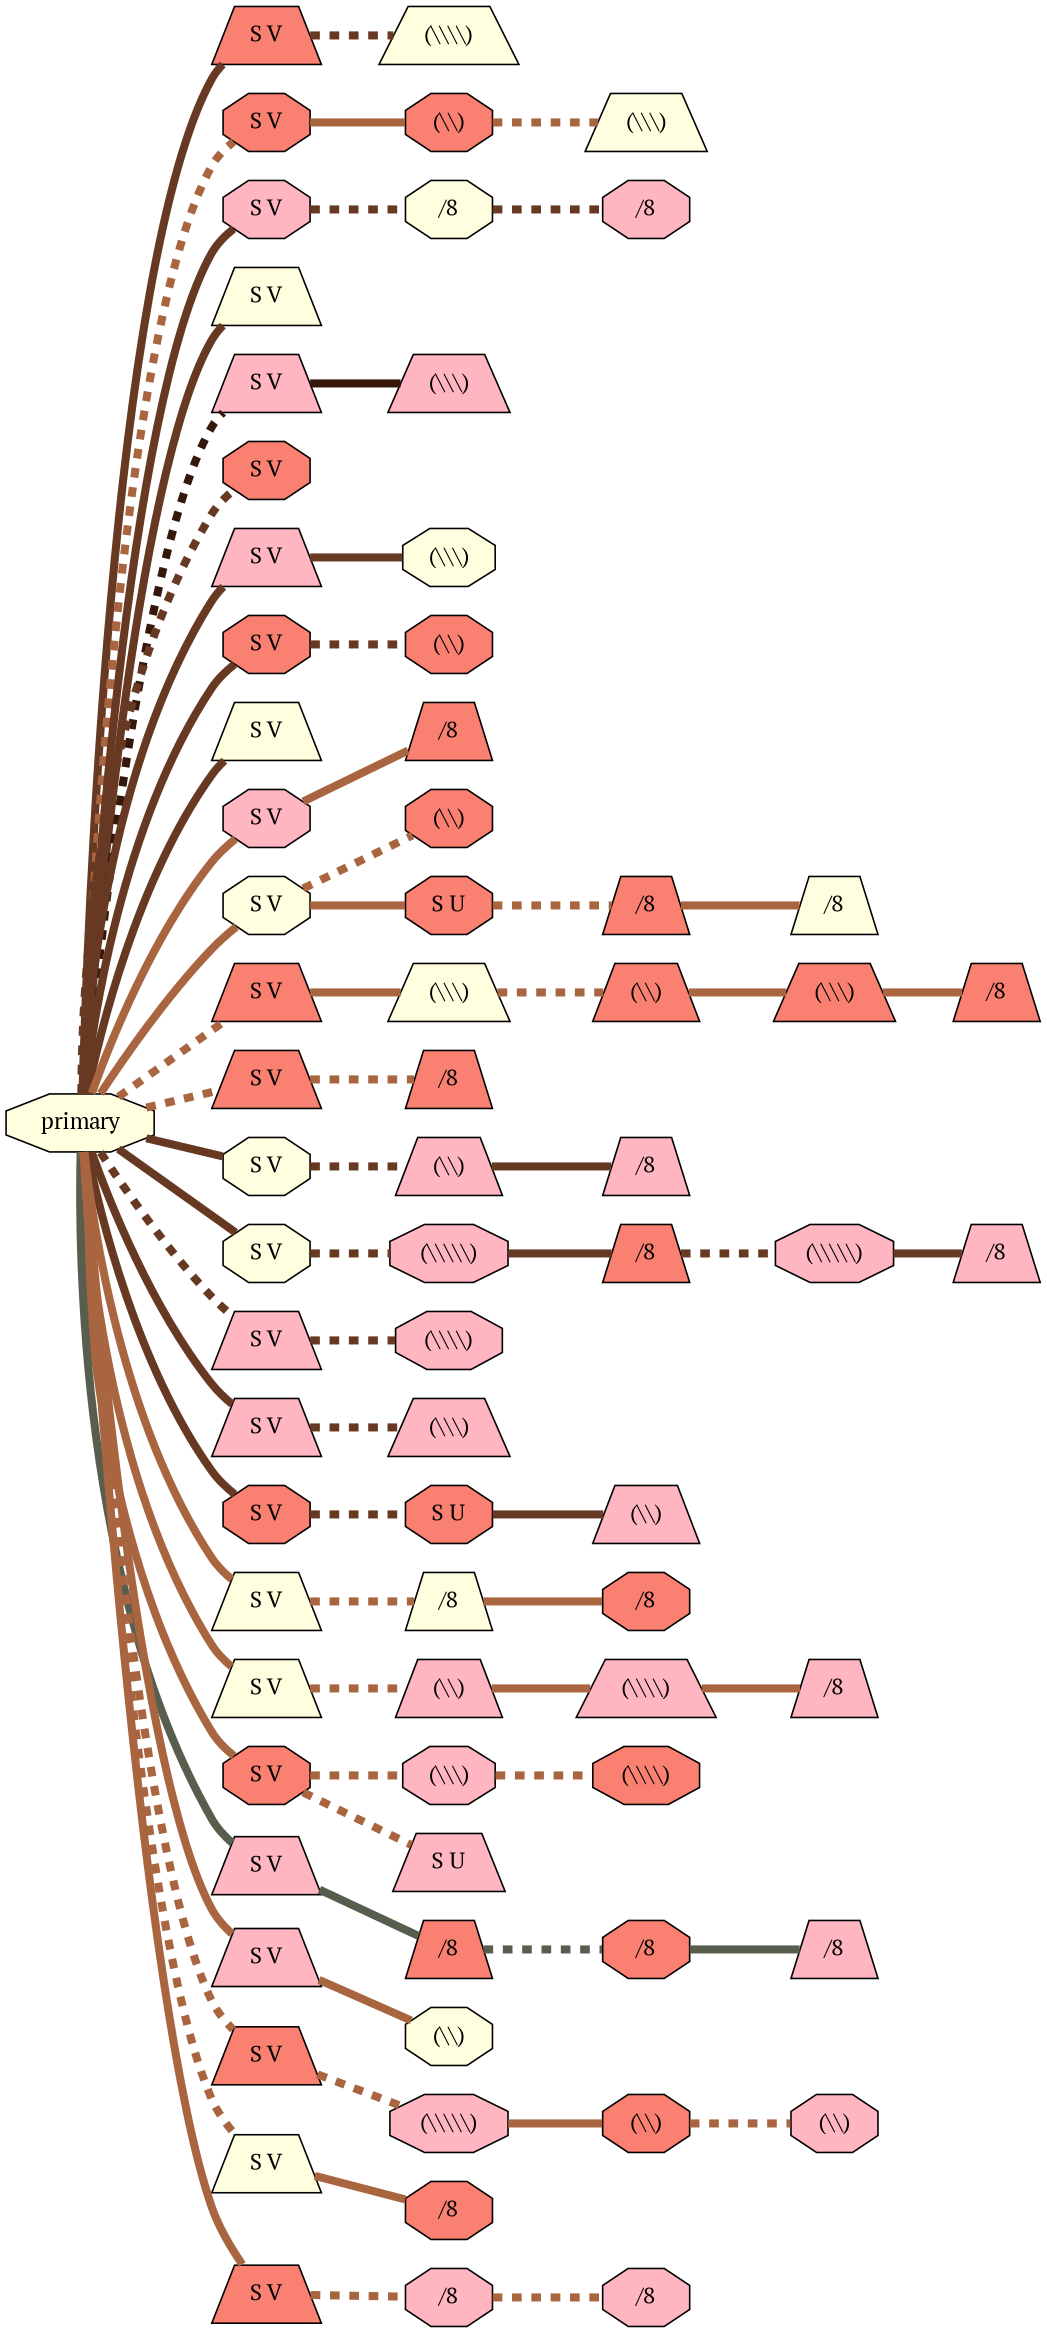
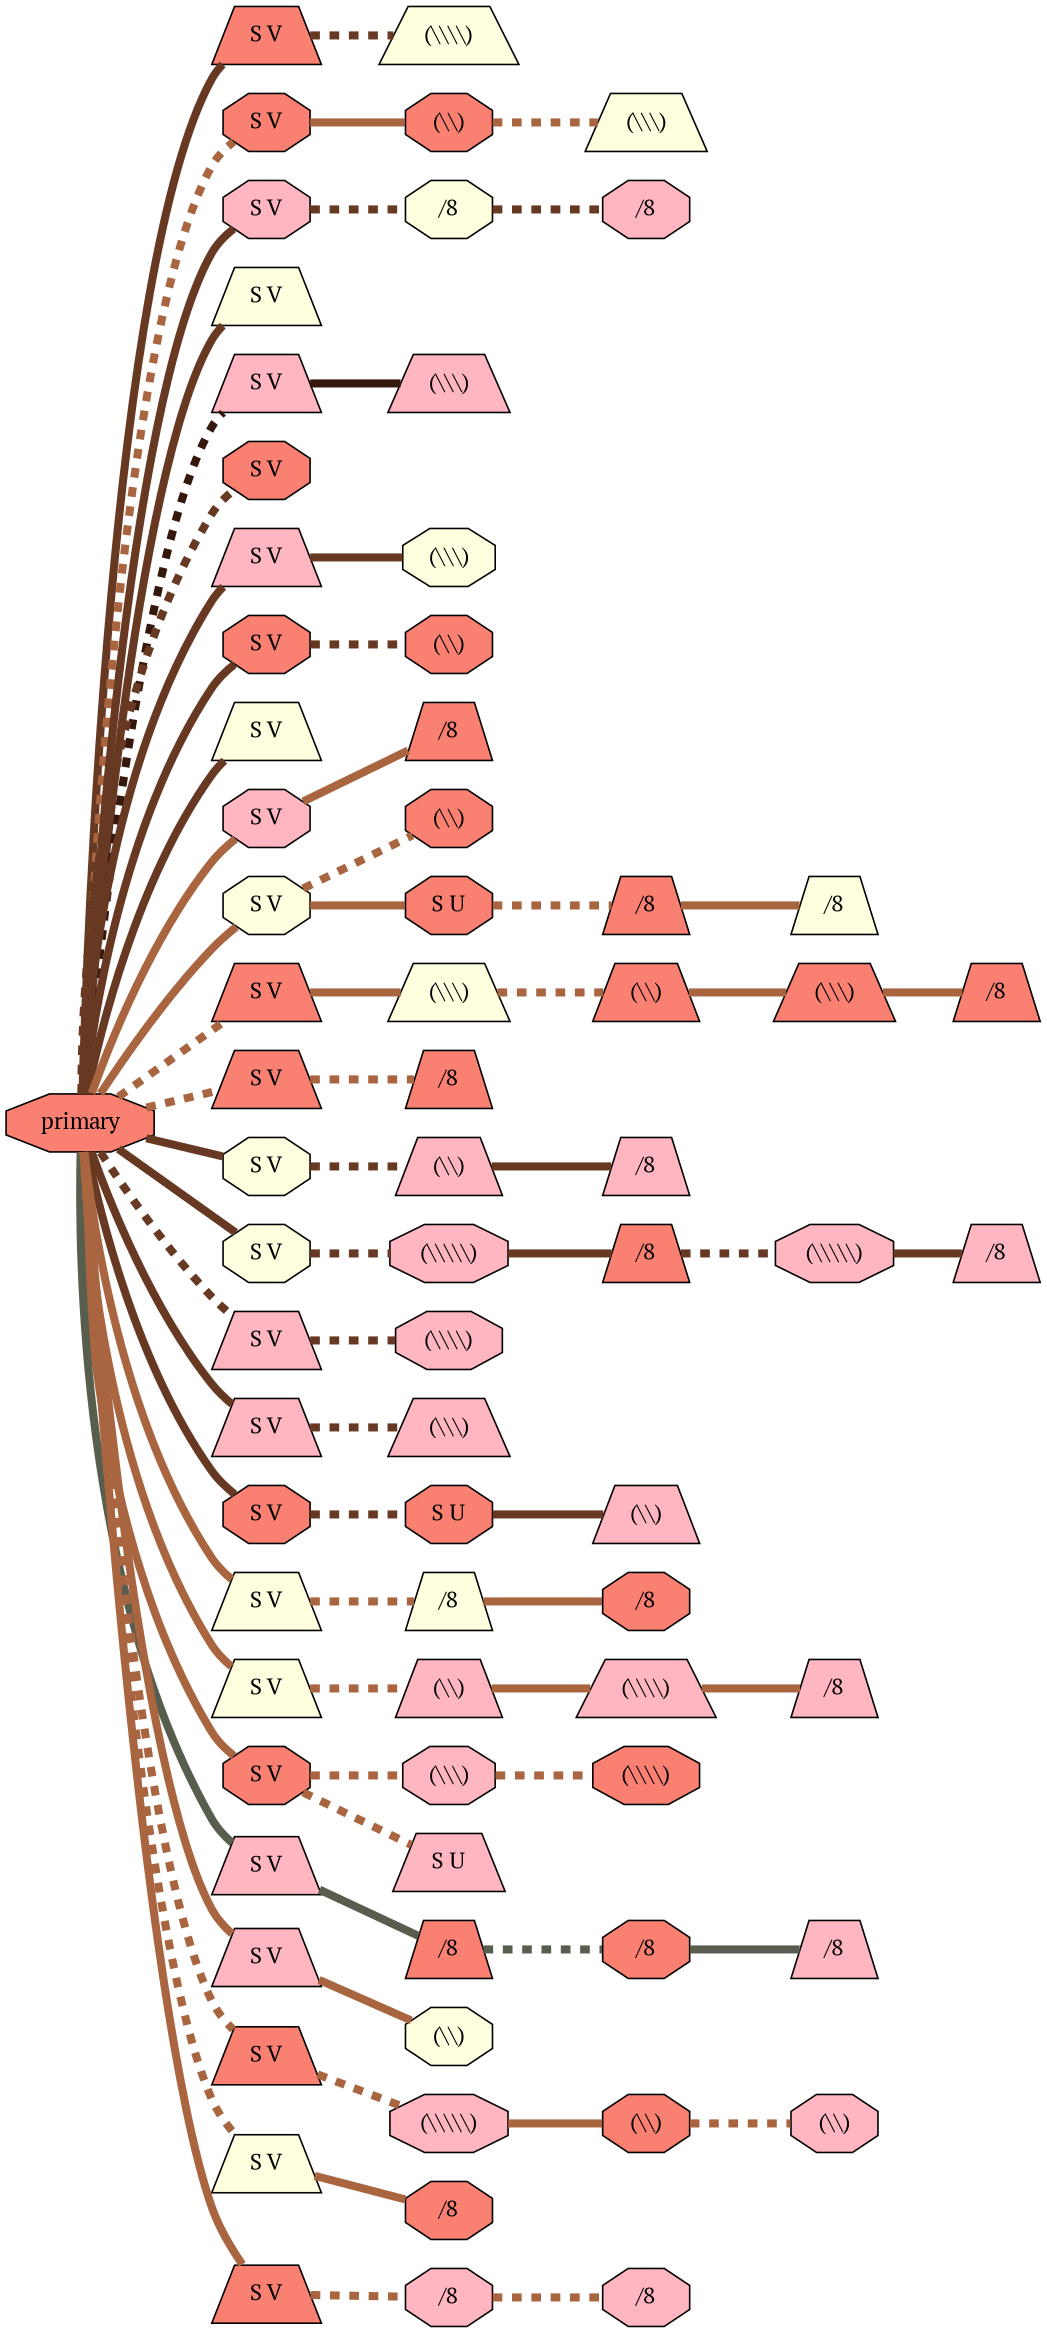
(80, 1123) -> (80, 1123)
